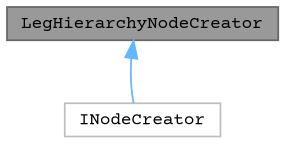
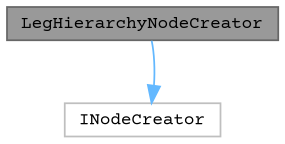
(131, 81) -> (154, 63)
